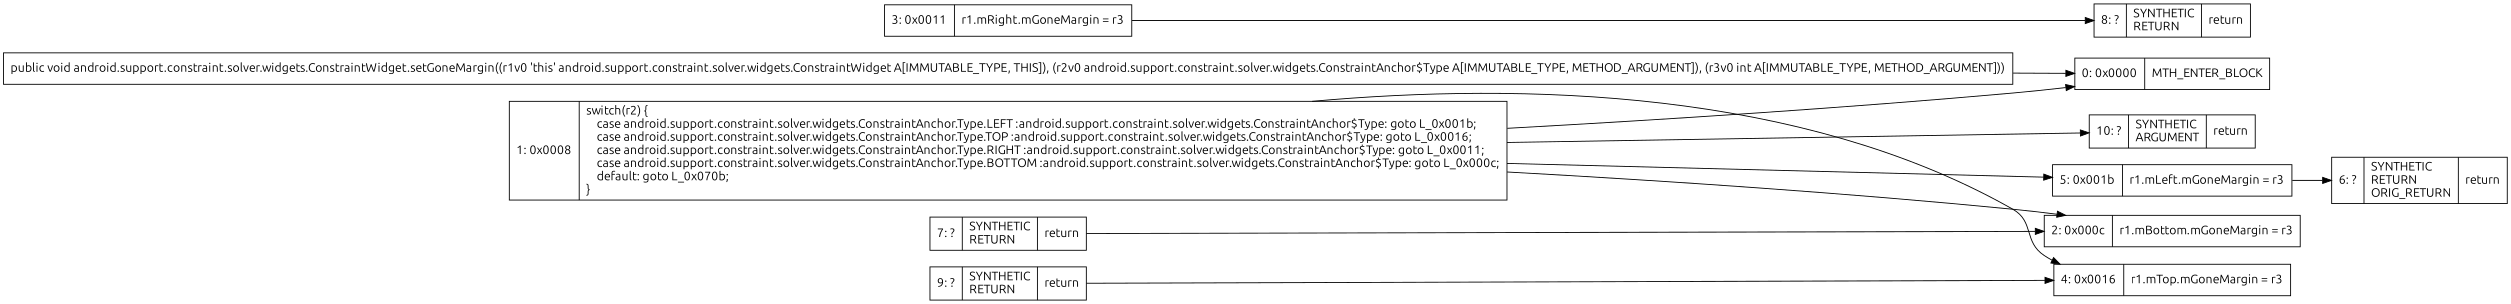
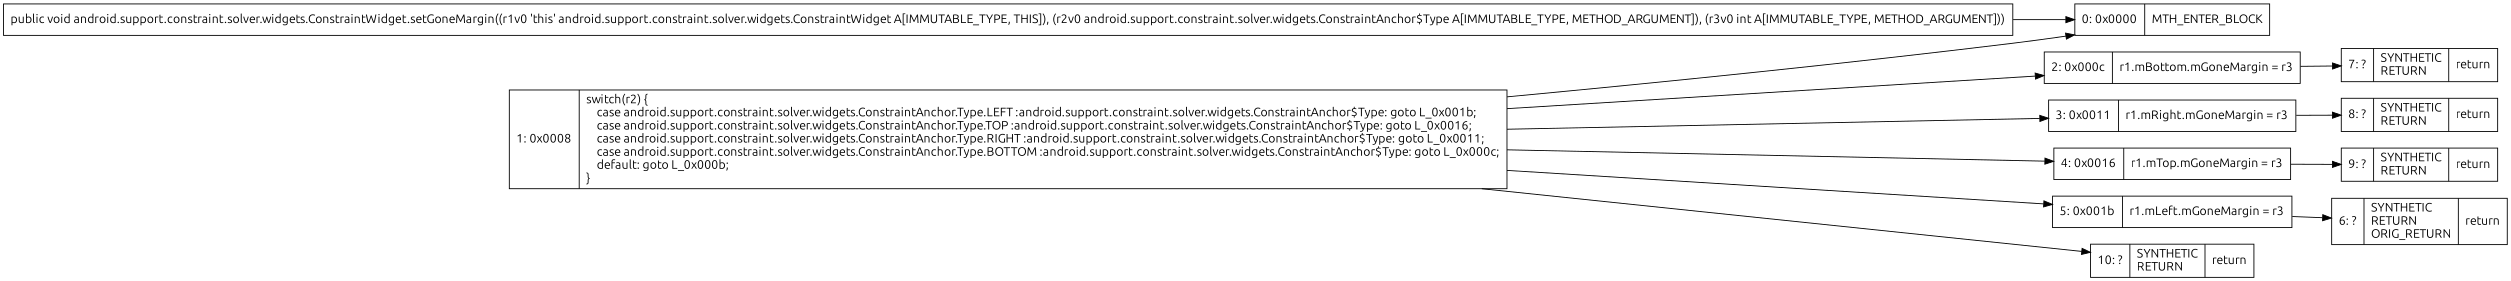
none -> (1773, 124)
(2167, 138) -> (2160, 267)
(658, 176) -> (658, 165)
(1561, 232) -> (2316, 66)
(1566, 282) -> (2312, 164)
